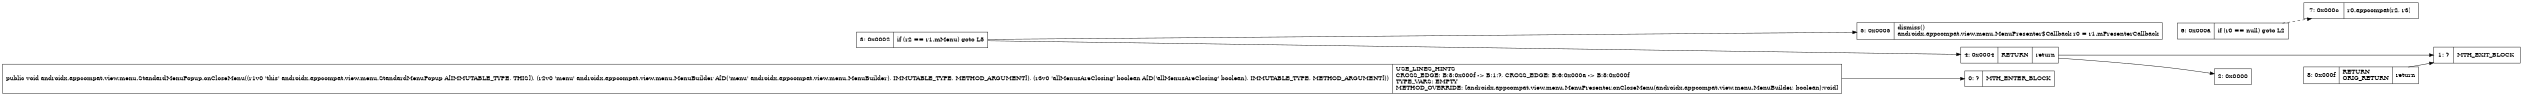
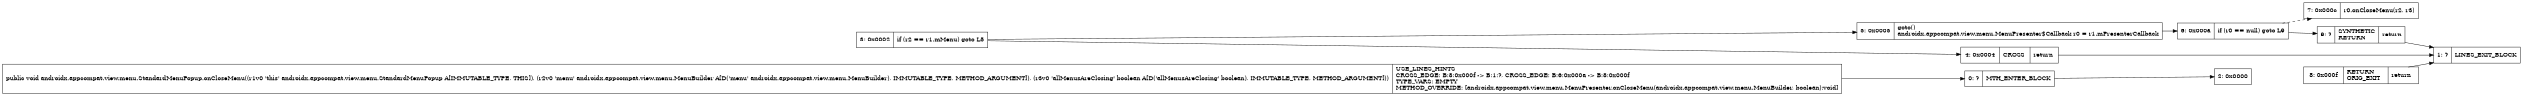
(2379, 11) -> (2379, 11)
(1911, 28) -> (1907, 28)
none -> (2168, 31)
(2251, 31) -> (2251, 31)
none -> (2361, 35)
(2015, 55) -> (2014, 55)
(2486, 55) -> (2486, 55)
(2134, 64) -> (2132, 78)
(2366, 78) -> (2364, 78)
